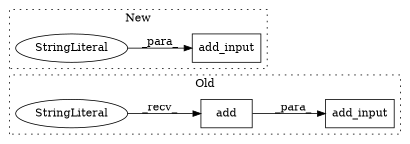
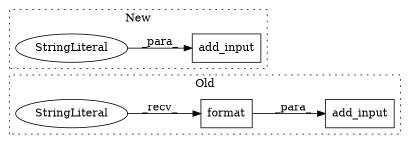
(227, 114) -> (227, 114)
